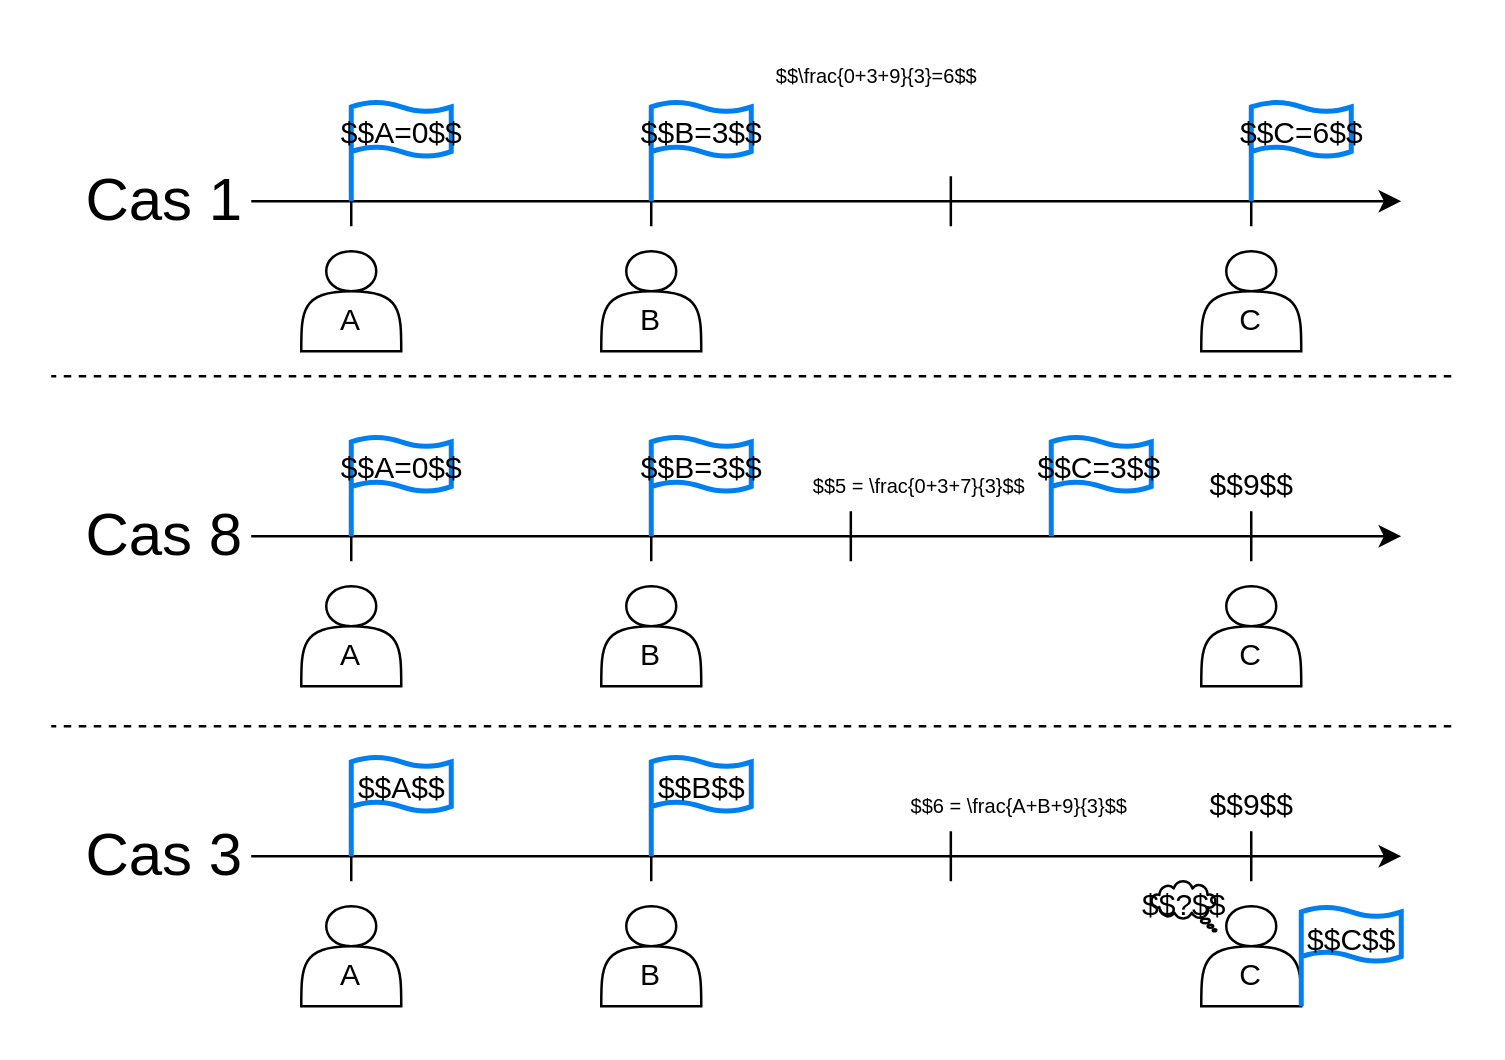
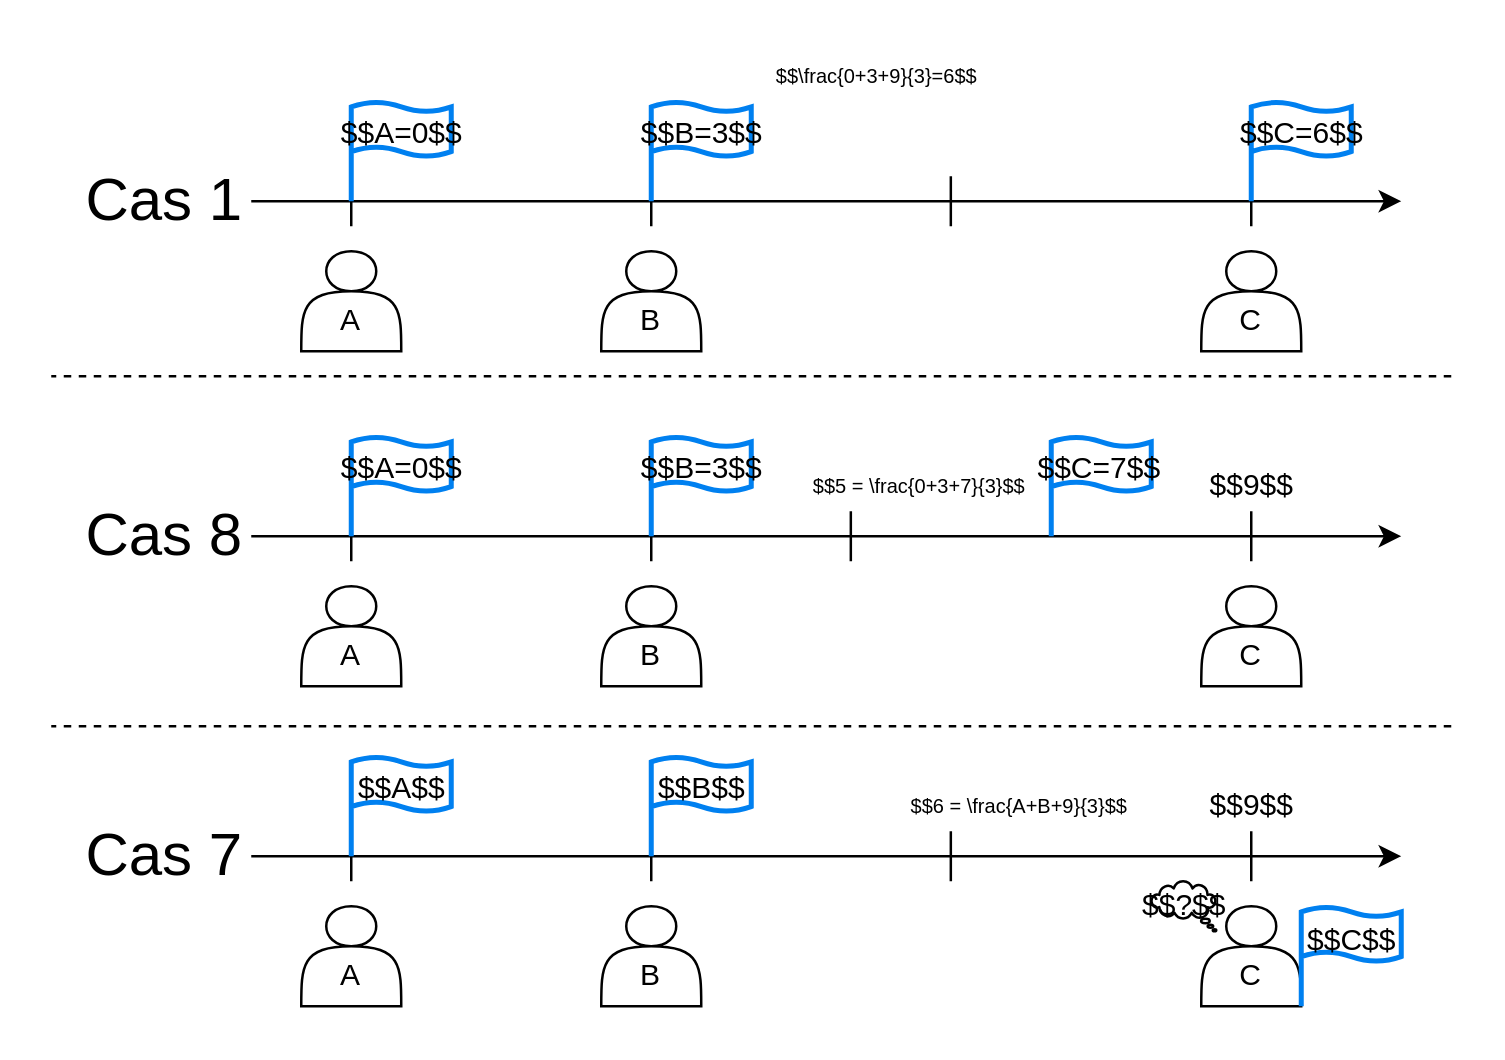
(1100, 469) -> (1100, 469)
(165, 856) -> (165, 856)
